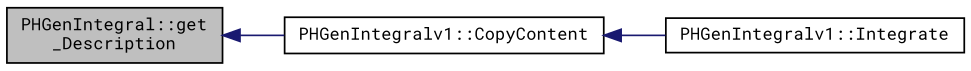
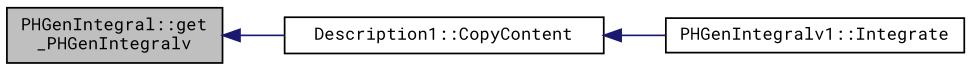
(115, 35) -> (115, 35)
(444, 35) -> (444, 35)
